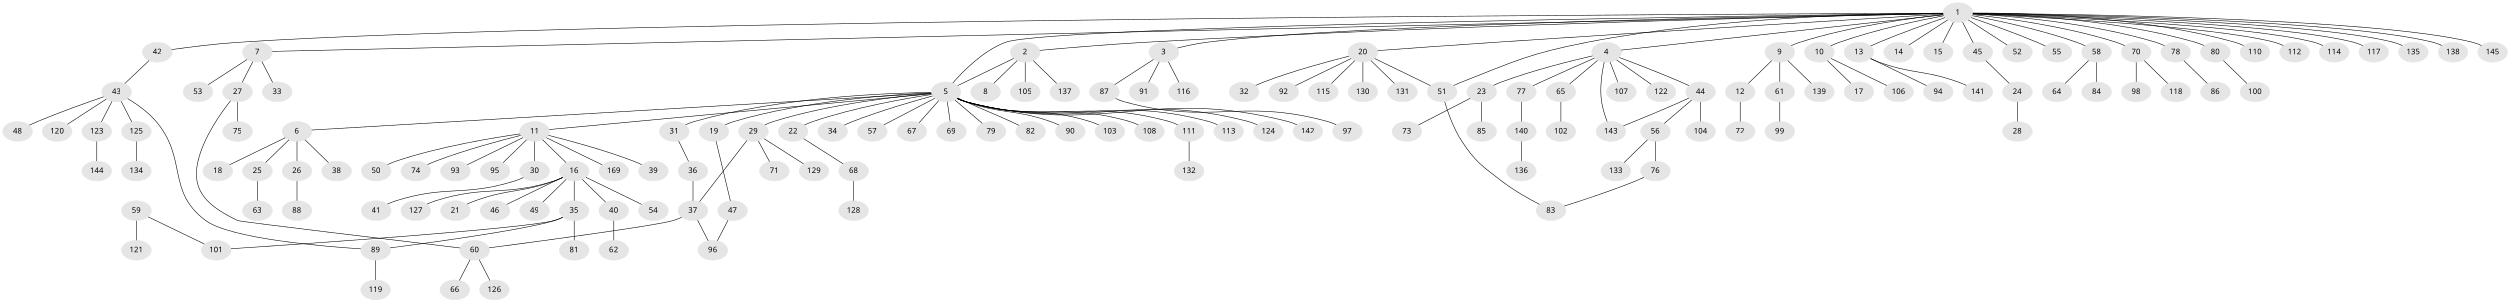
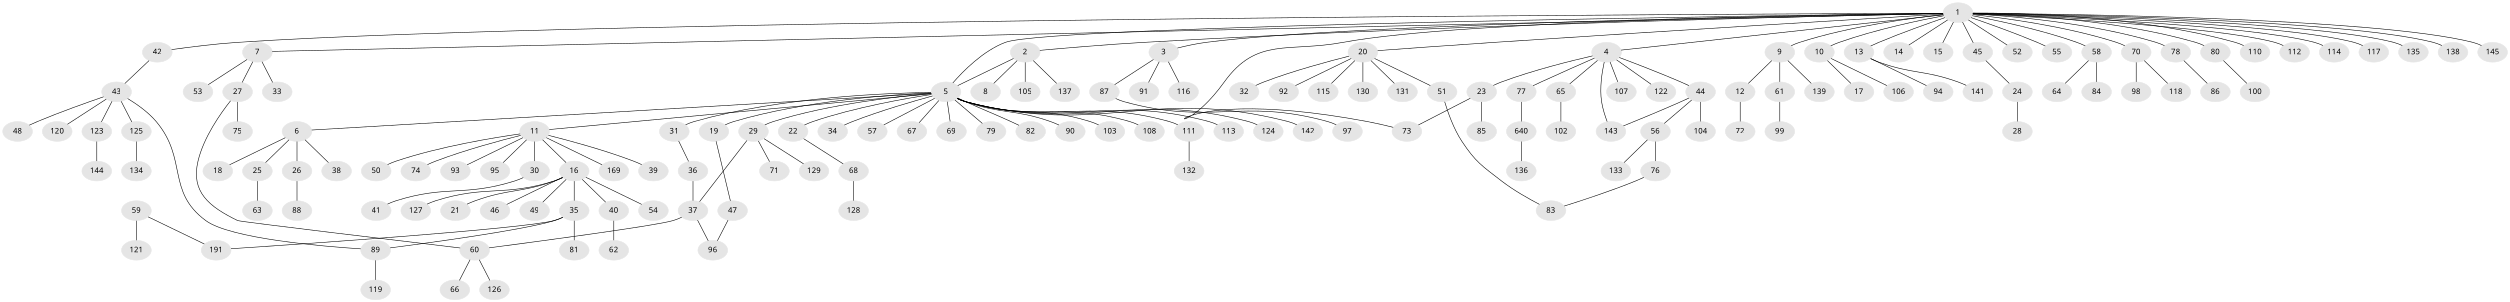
(1707, 25) -> (1419, 33)
(1521, 131) -> (1521, 131)
(216, 250) -> (216, 250)
